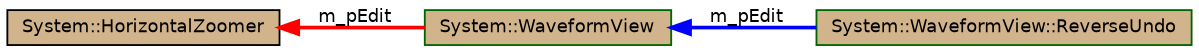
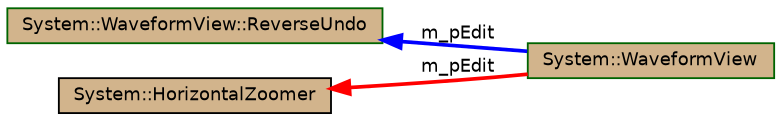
(753, 28) -> (464, 46)
